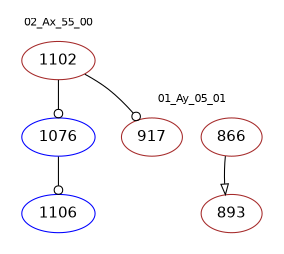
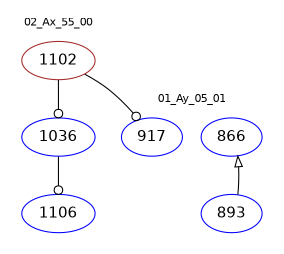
(58, 137) -> (58, 137)
(152, 137) -> (152, 137)
(232, 137) -> (232, 137)
(225, 170) -> (239, 181)
(232, 214) -> (232, 214)
